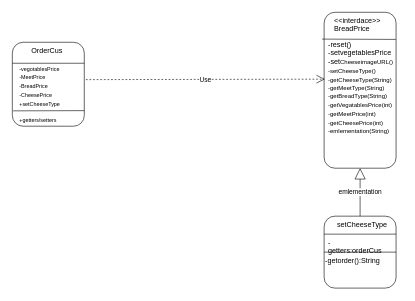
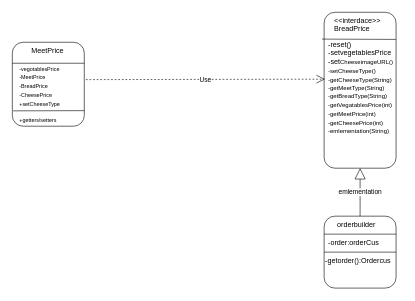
(48, 51) -> (49, 51)
(364, 225) -> (360, 225)
(355, 247) -> (355, 247)
(360, 261) -> (364, 265)
